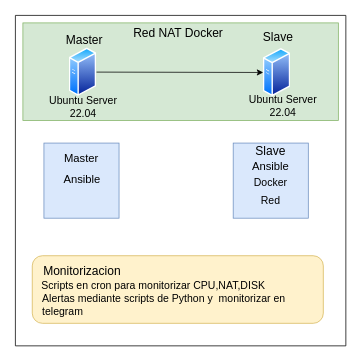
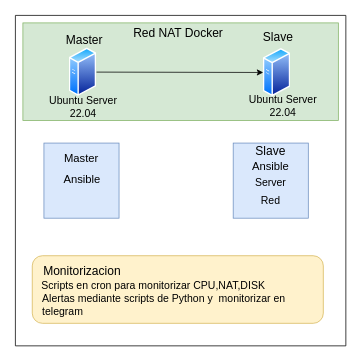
(270, 182) -> (270, 182)
